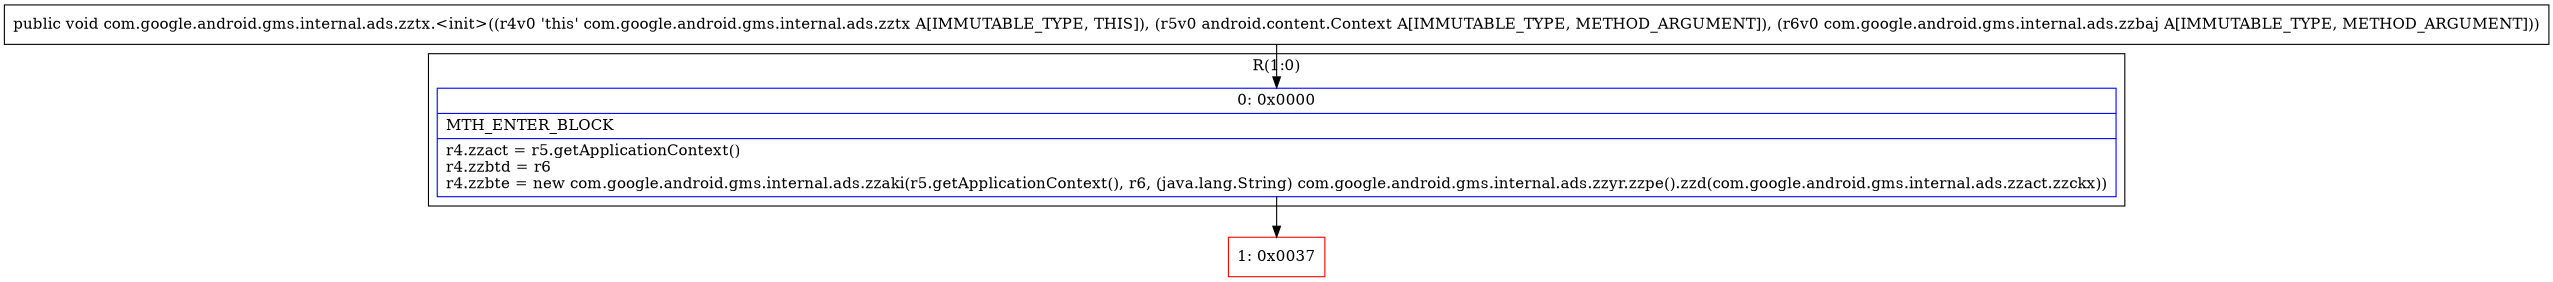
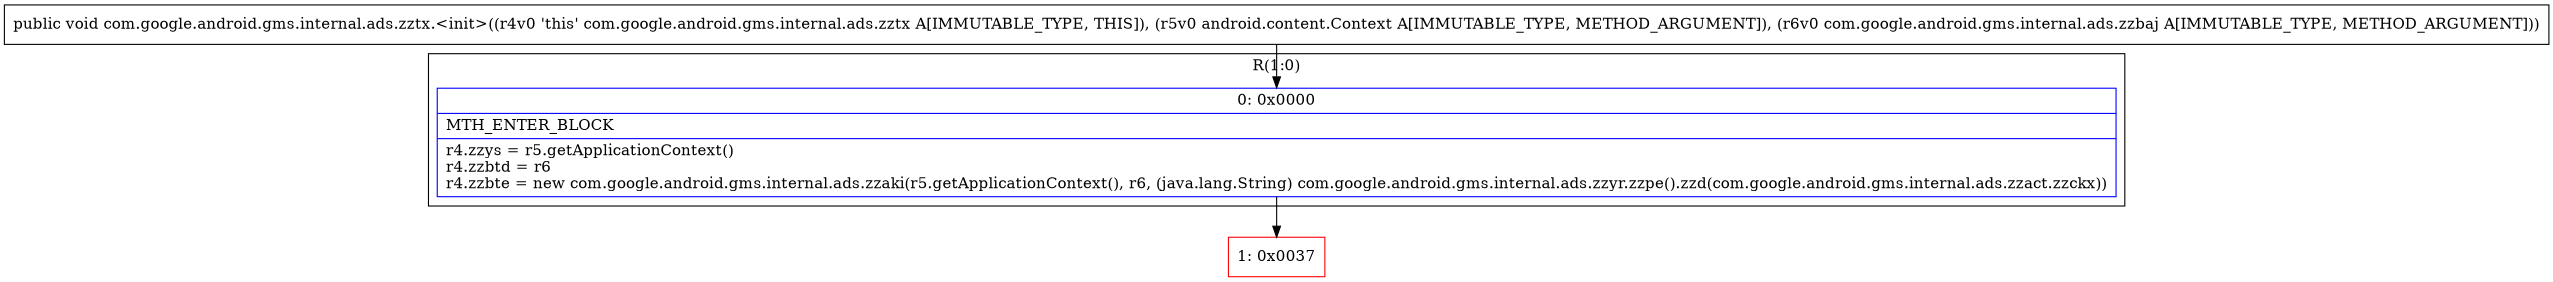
(593, 151) -> (590, 151)
